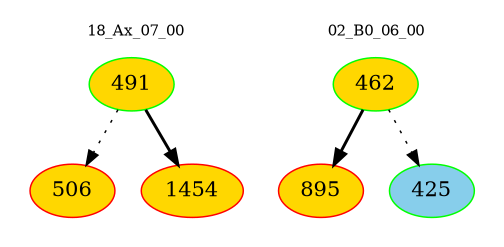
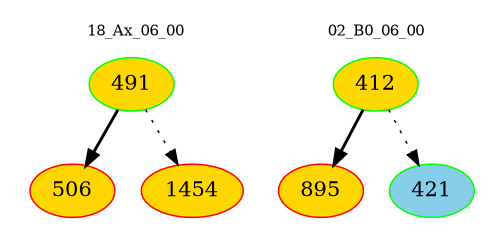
(136, 32) -> (136, 32)
(376, 84) -> (376, 84)
(106, 131) -> (106, 131)
(158, 131) -> (158, 131)
(432, 191) -> (432, 191)
